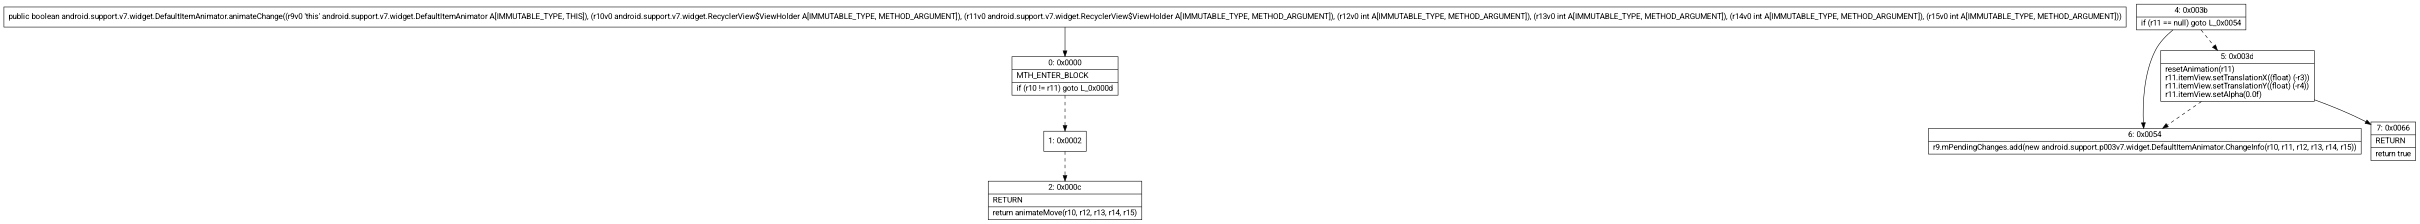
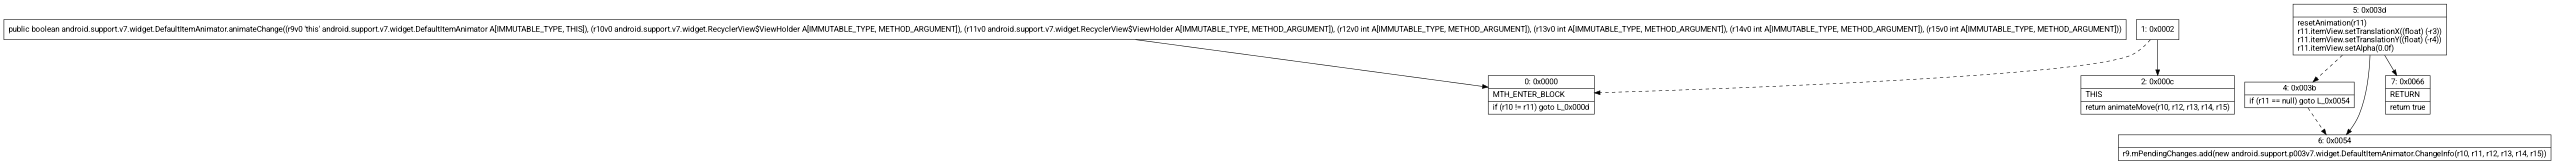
(2208, 38) -> (2330, 67)
(2148, 72) -> (2316, 119)
(1065, 110) -> (1879, 81)
(2184, 113) -> (2365, 94)
(1065, 163) -> (2158, 55)
(1008, 200) -> (2094, 95)
